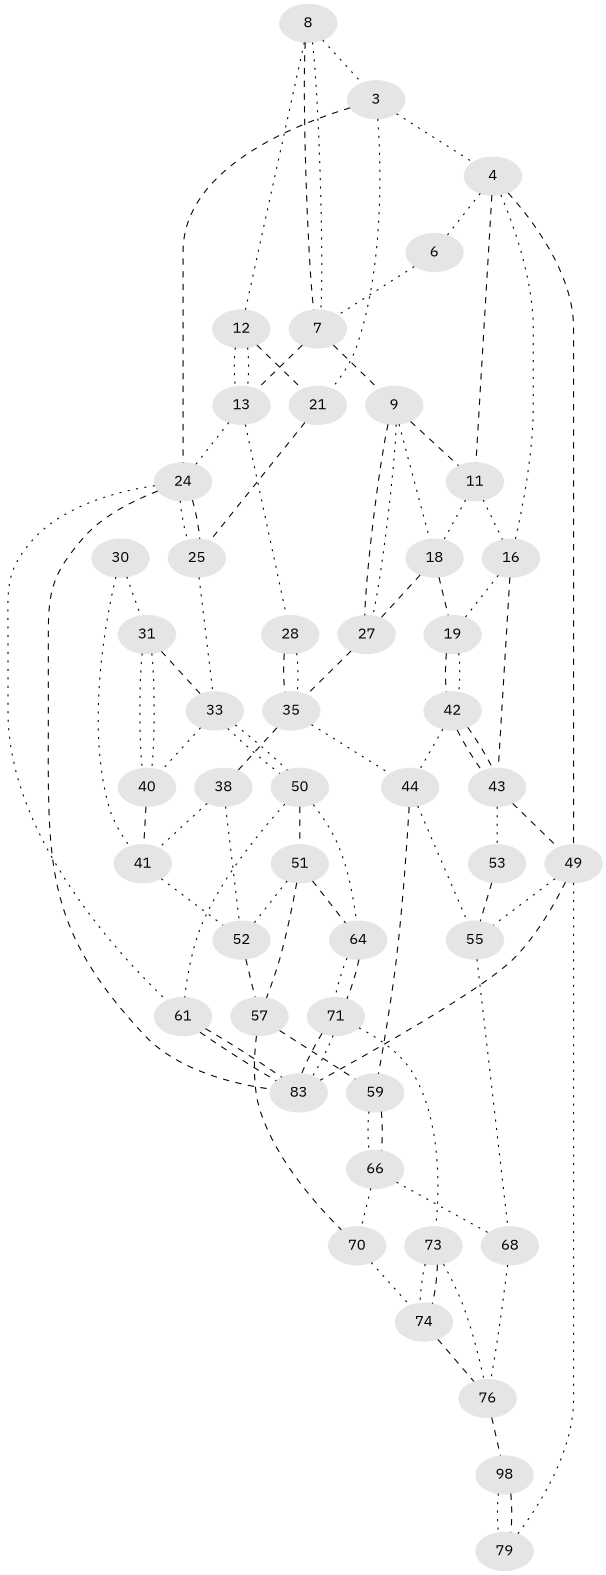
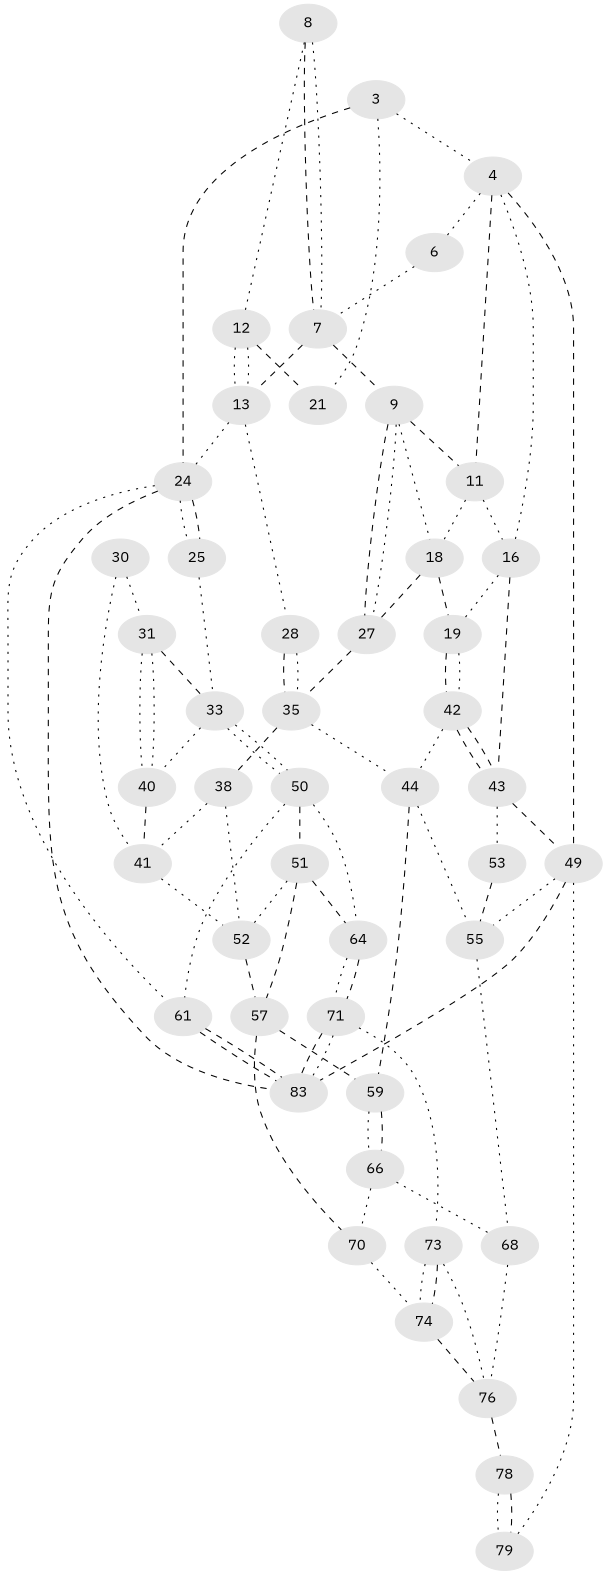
(342, 62) -> none
(264, 473) -> none
(505, 1475) -> (505, 1475)
